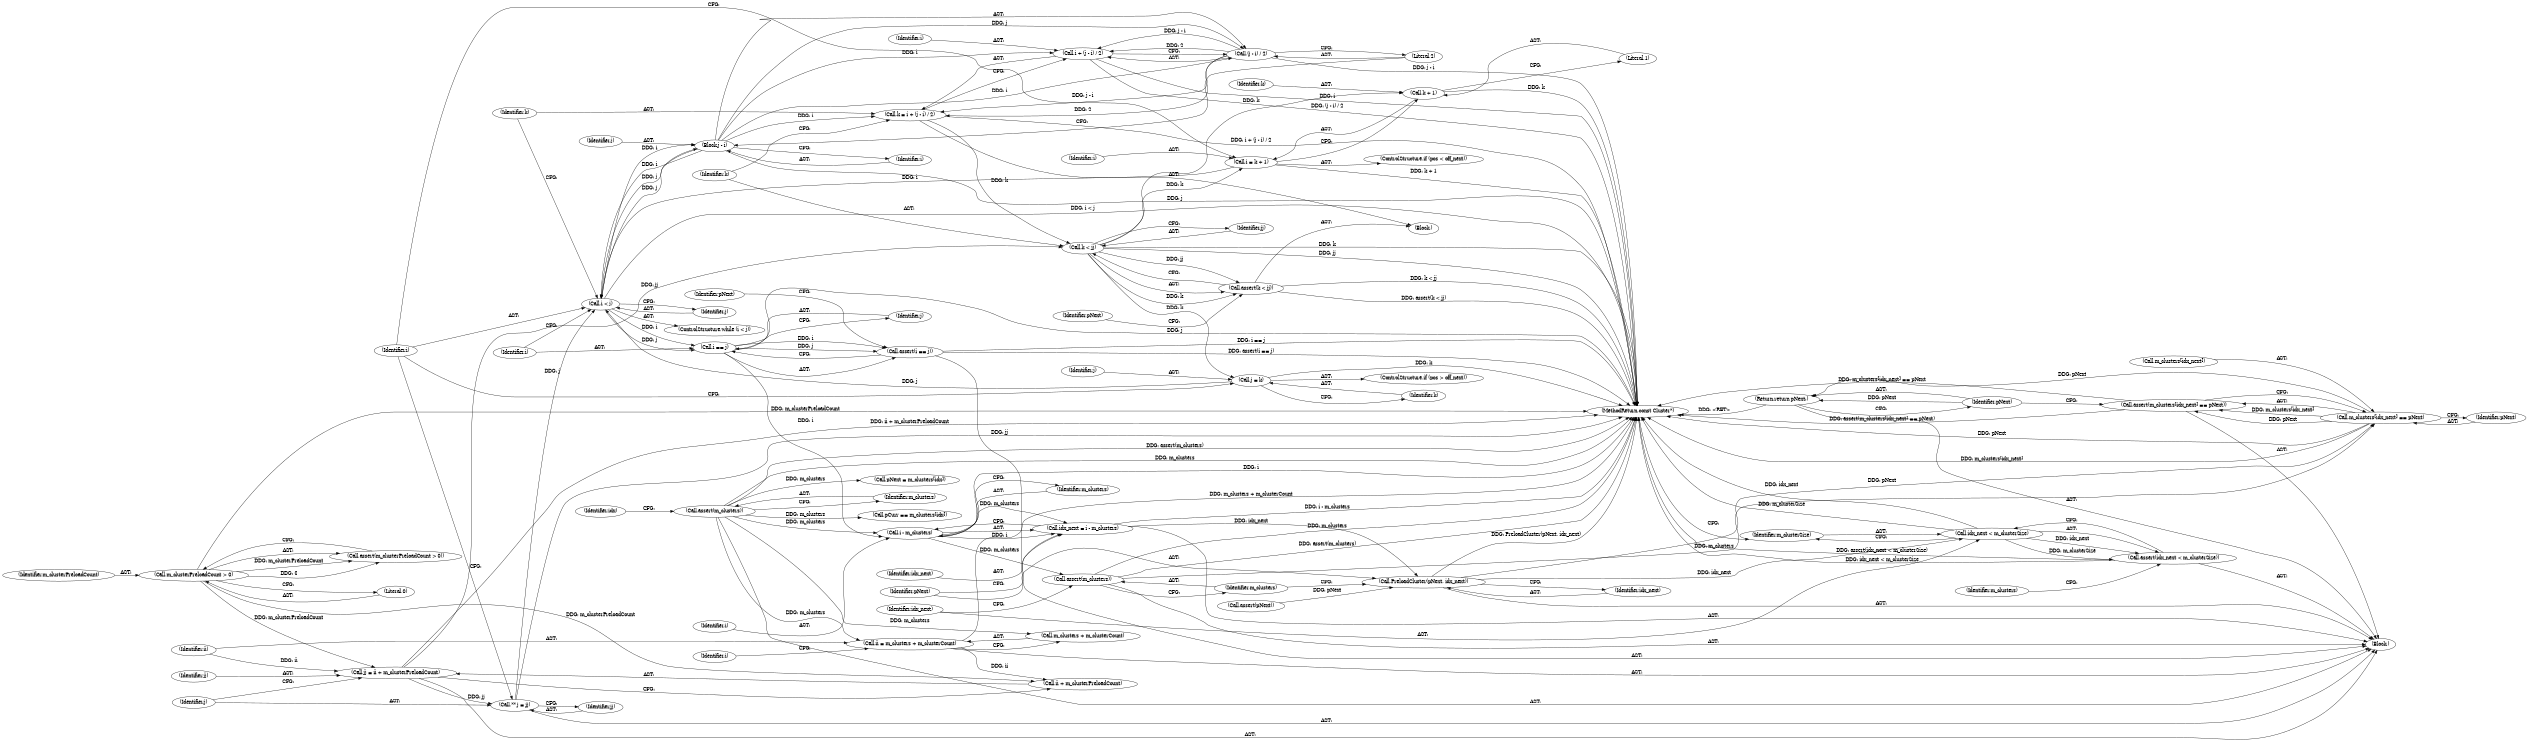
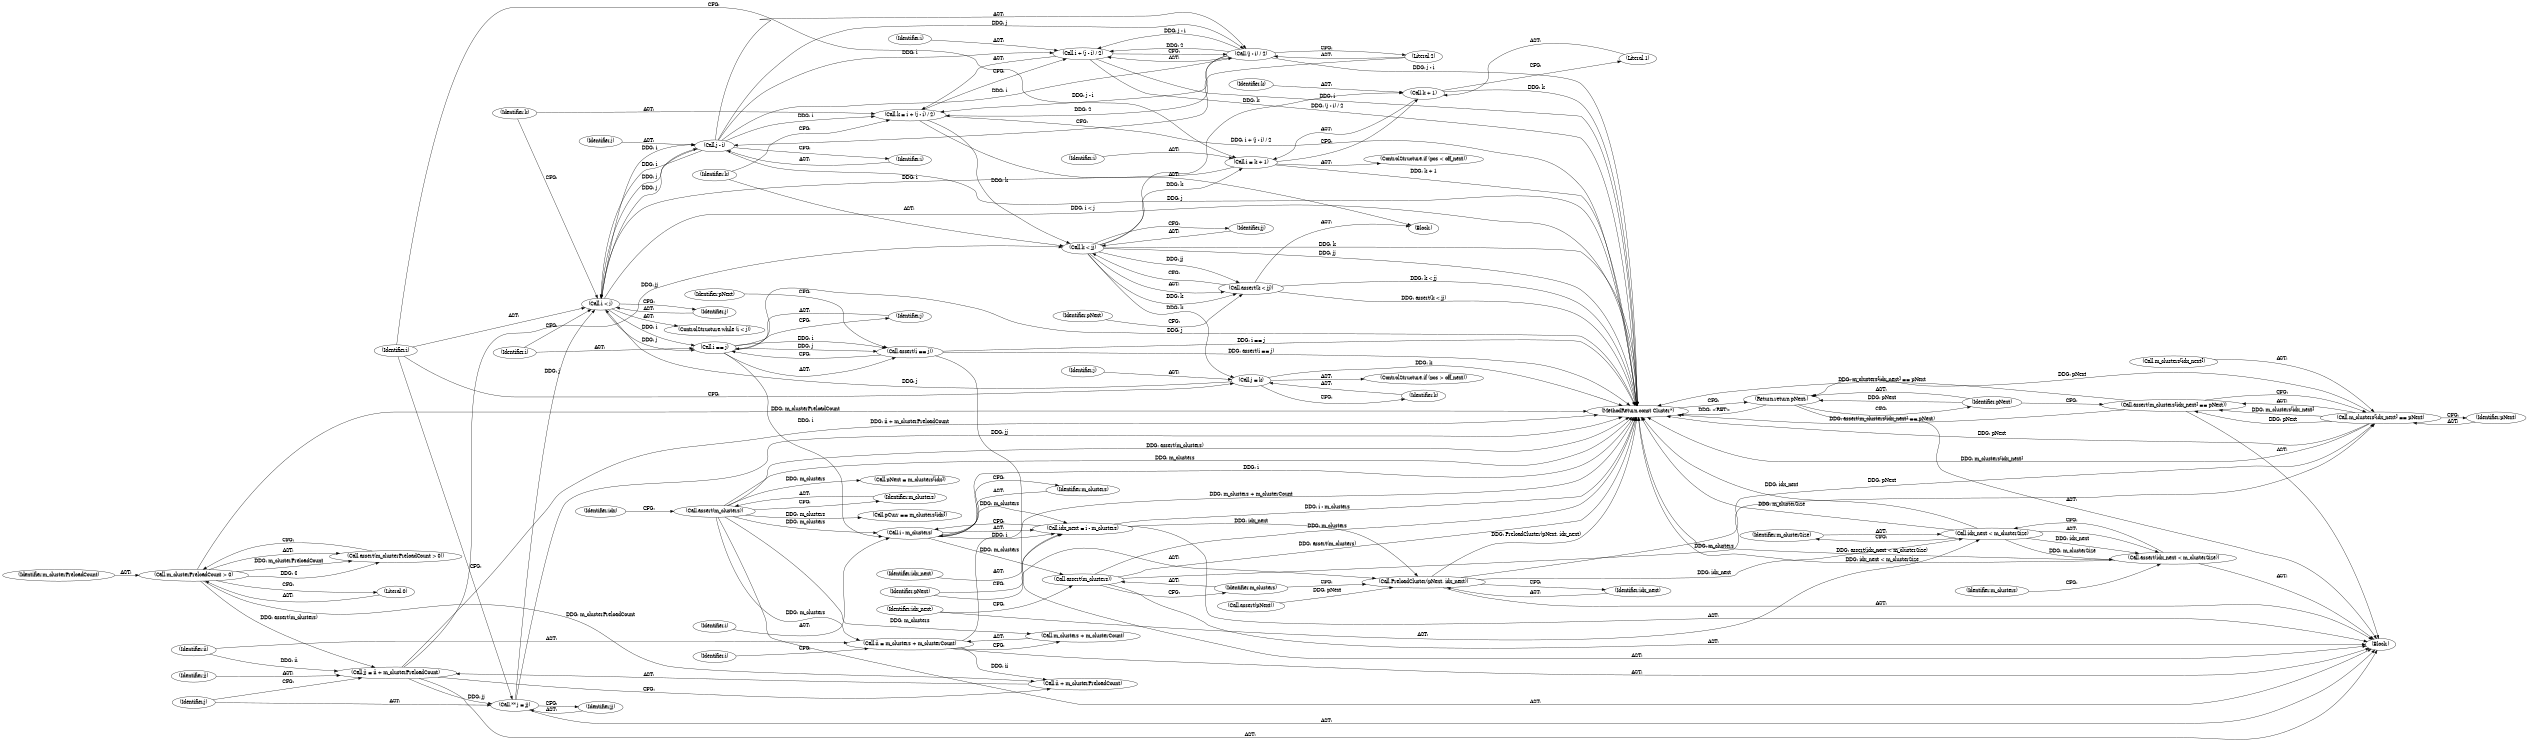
(715, 146) -> (715, 146)
(1670, 500) -> (1711, 405)
(289, 618) -> (289, 618)
